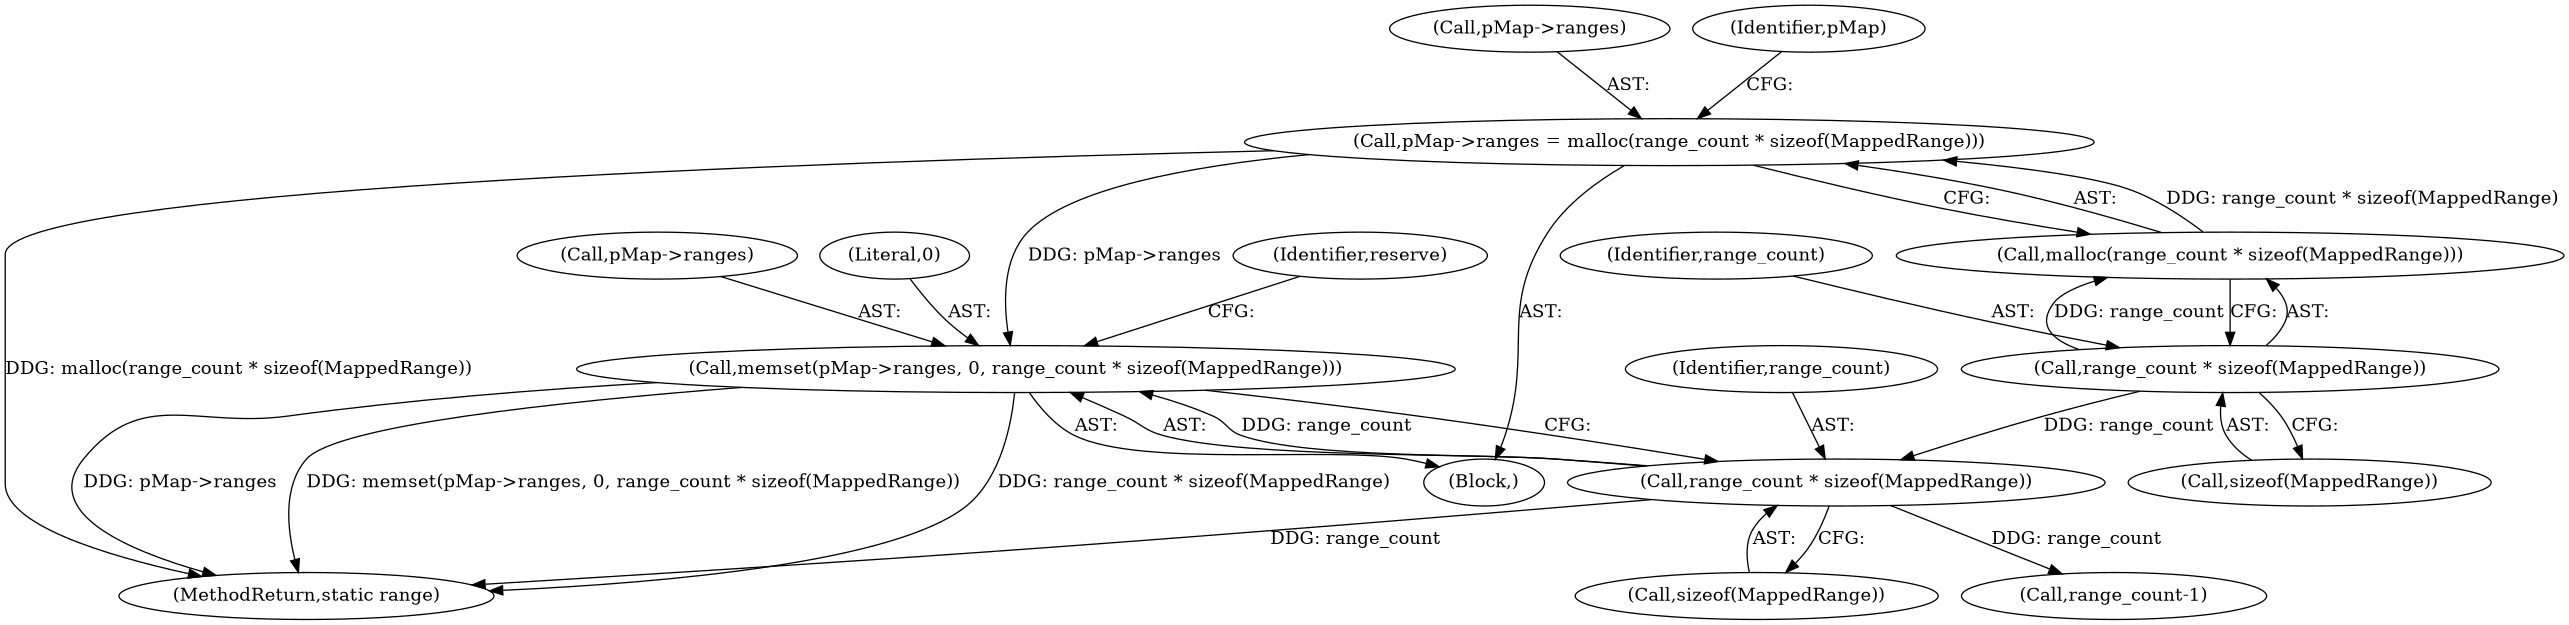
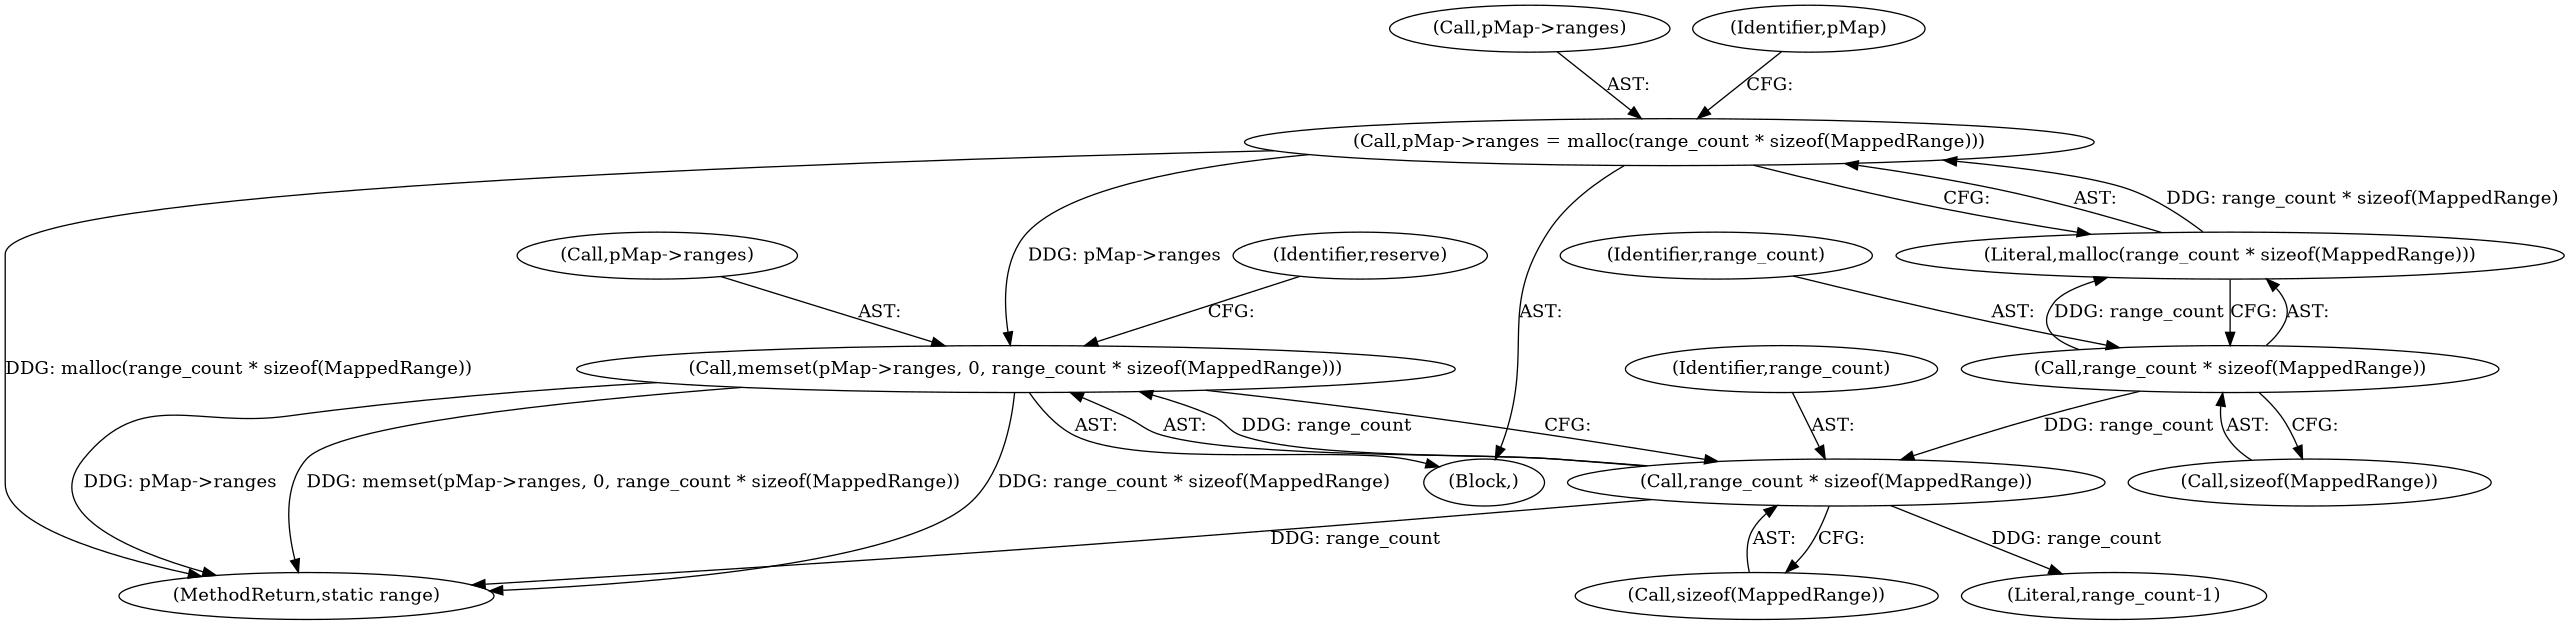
(895, 256) -> none
(2230, 256) -> (2230, 256)
(2114, 596) -> (2114, 596)
